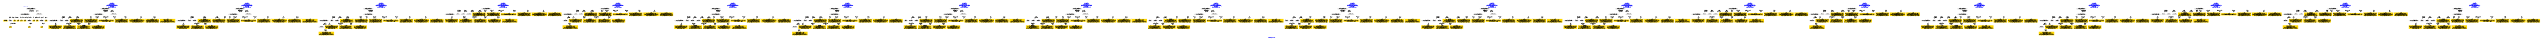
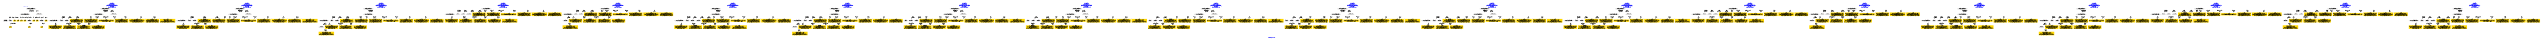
(5, 21) -> (5, 21)
